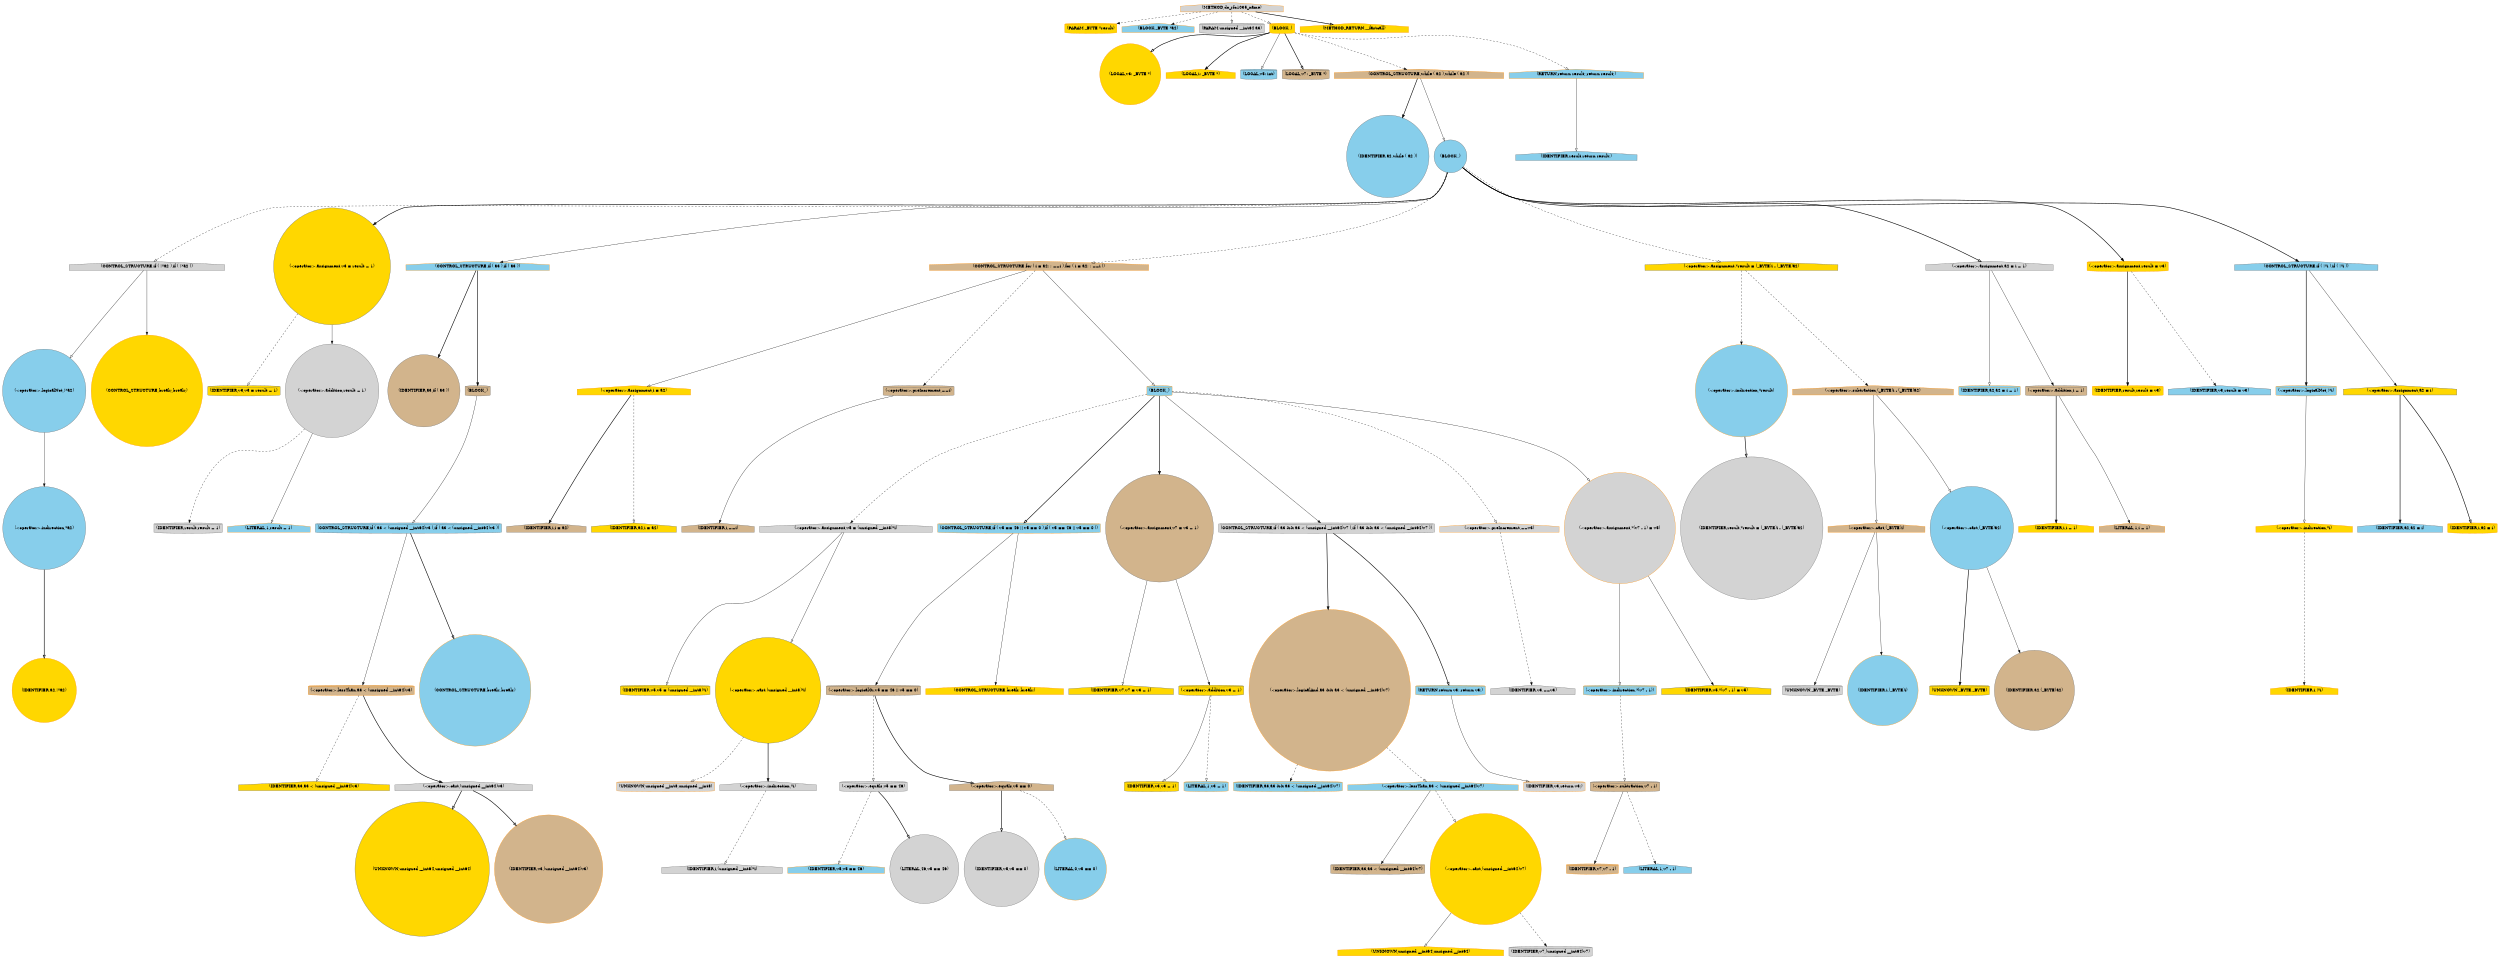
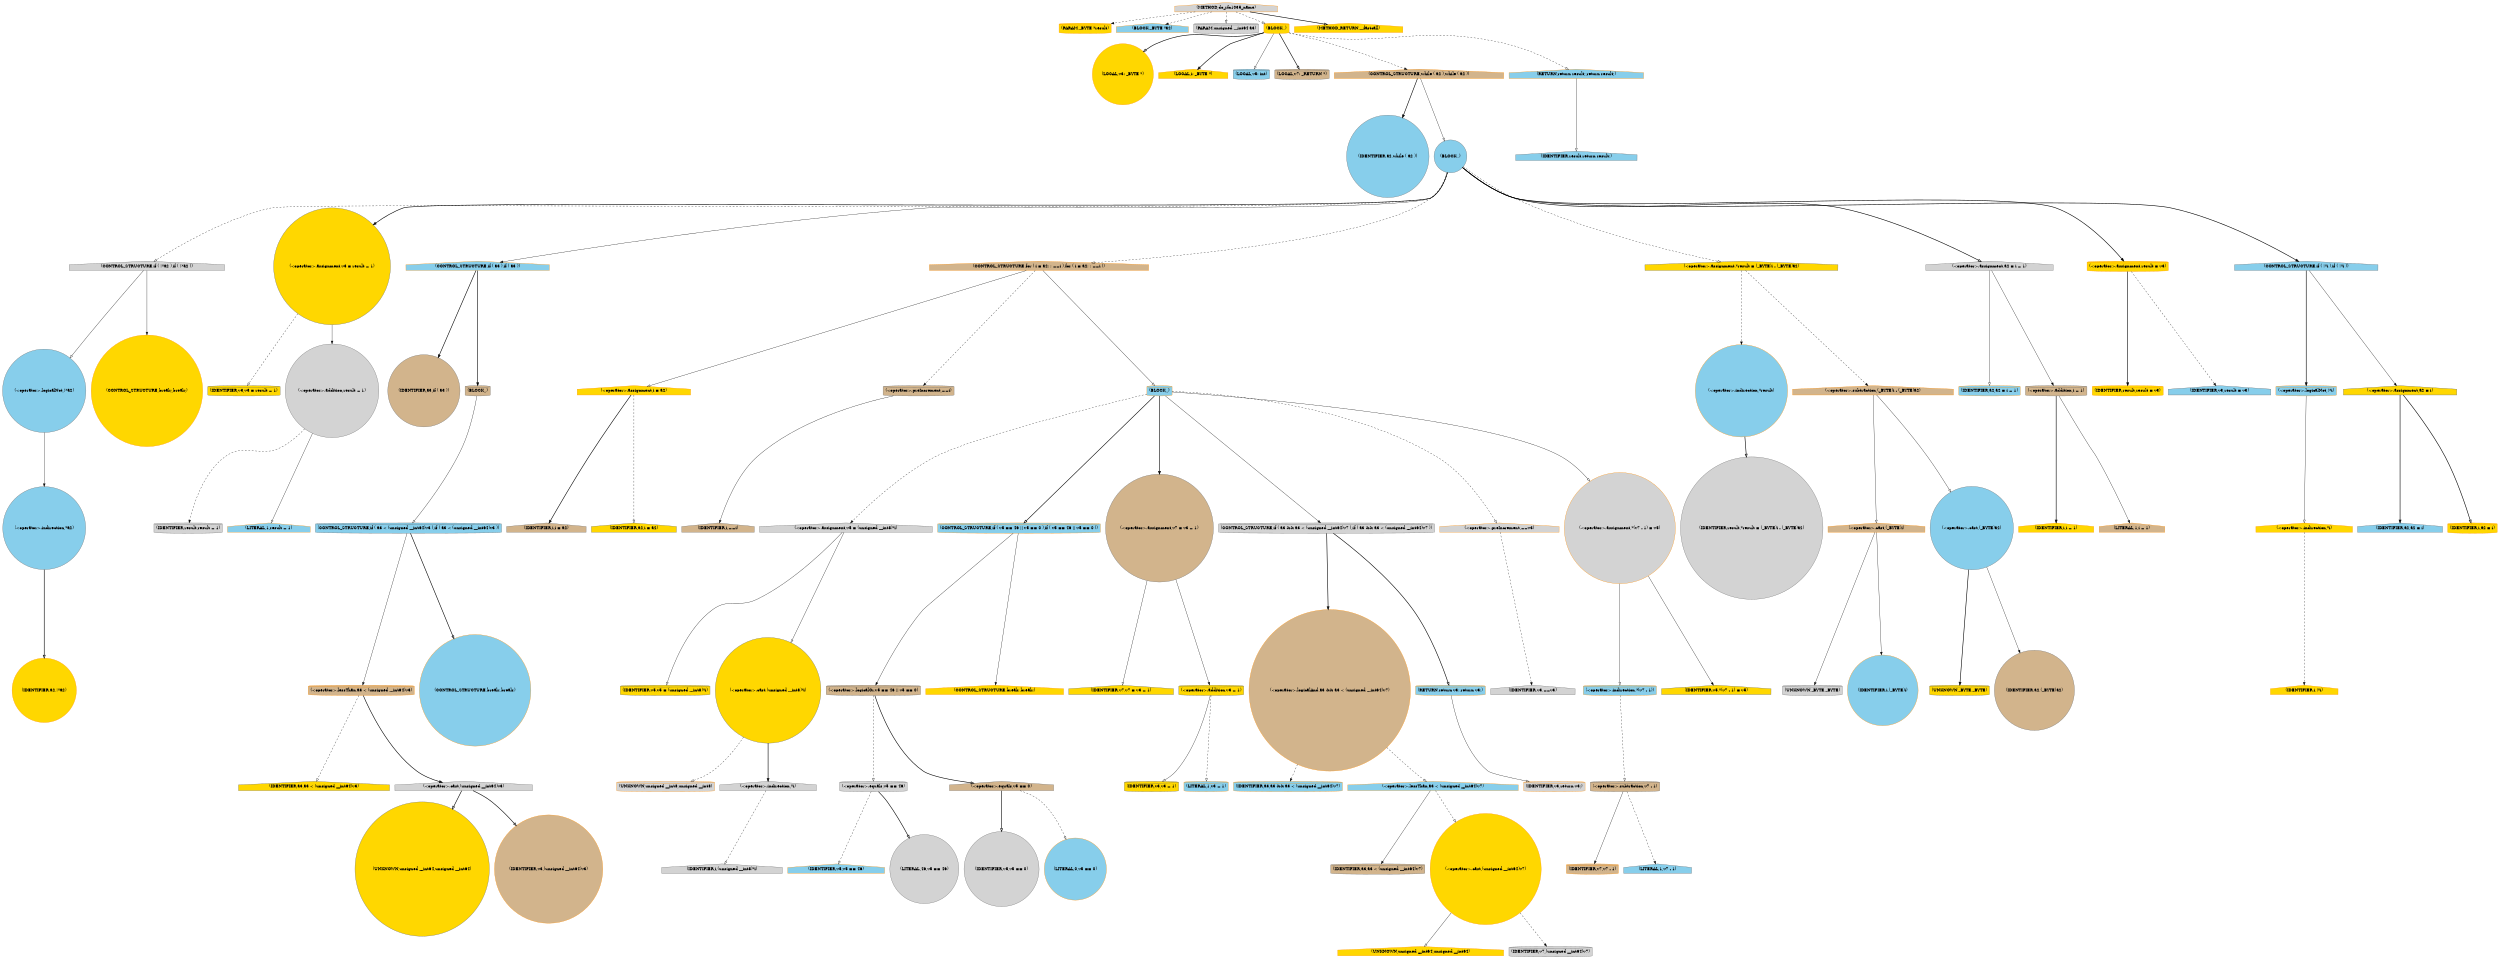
(1306, 74) -> (1302, 74)
